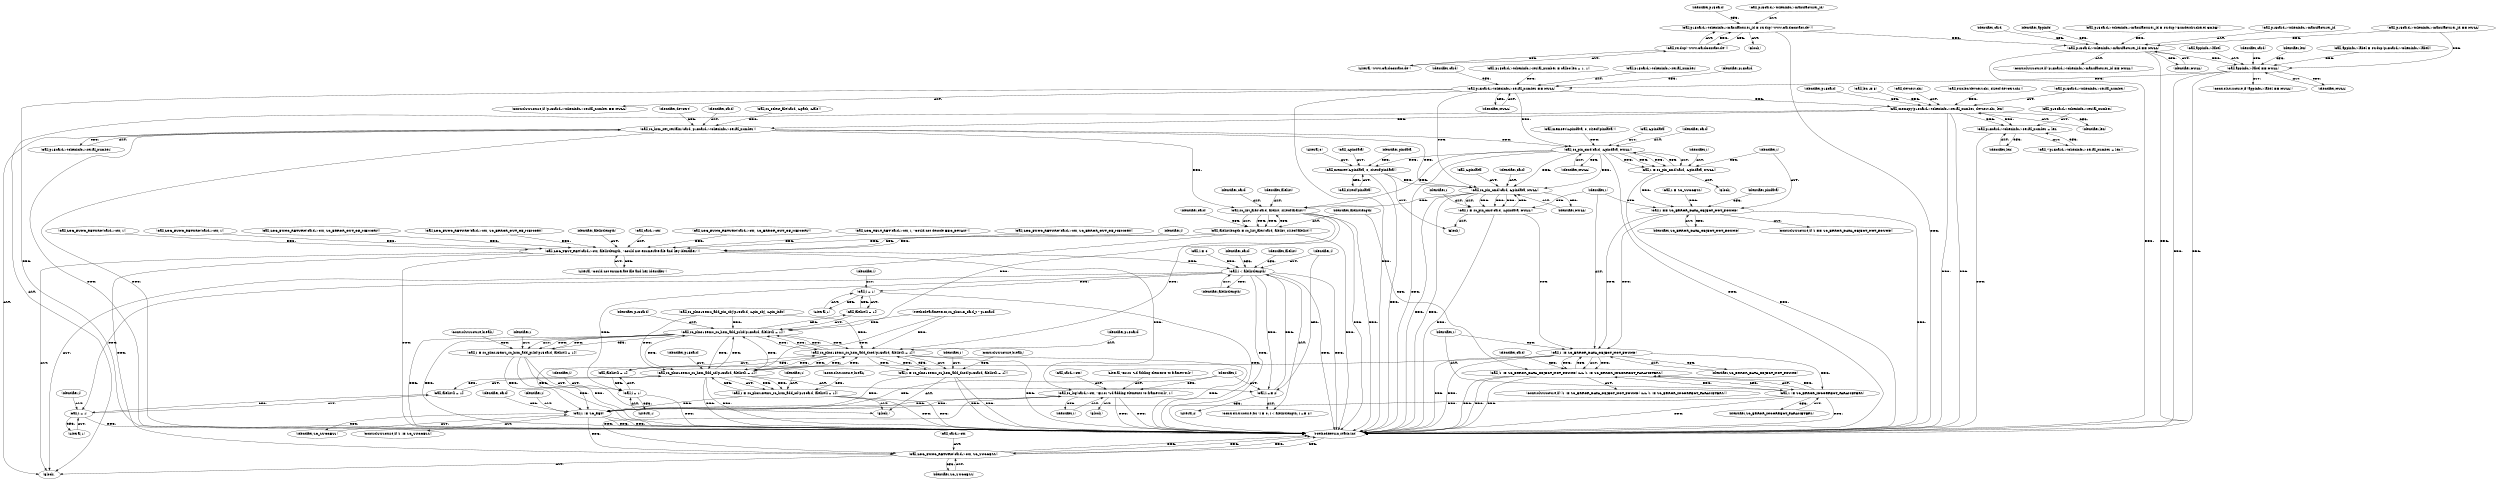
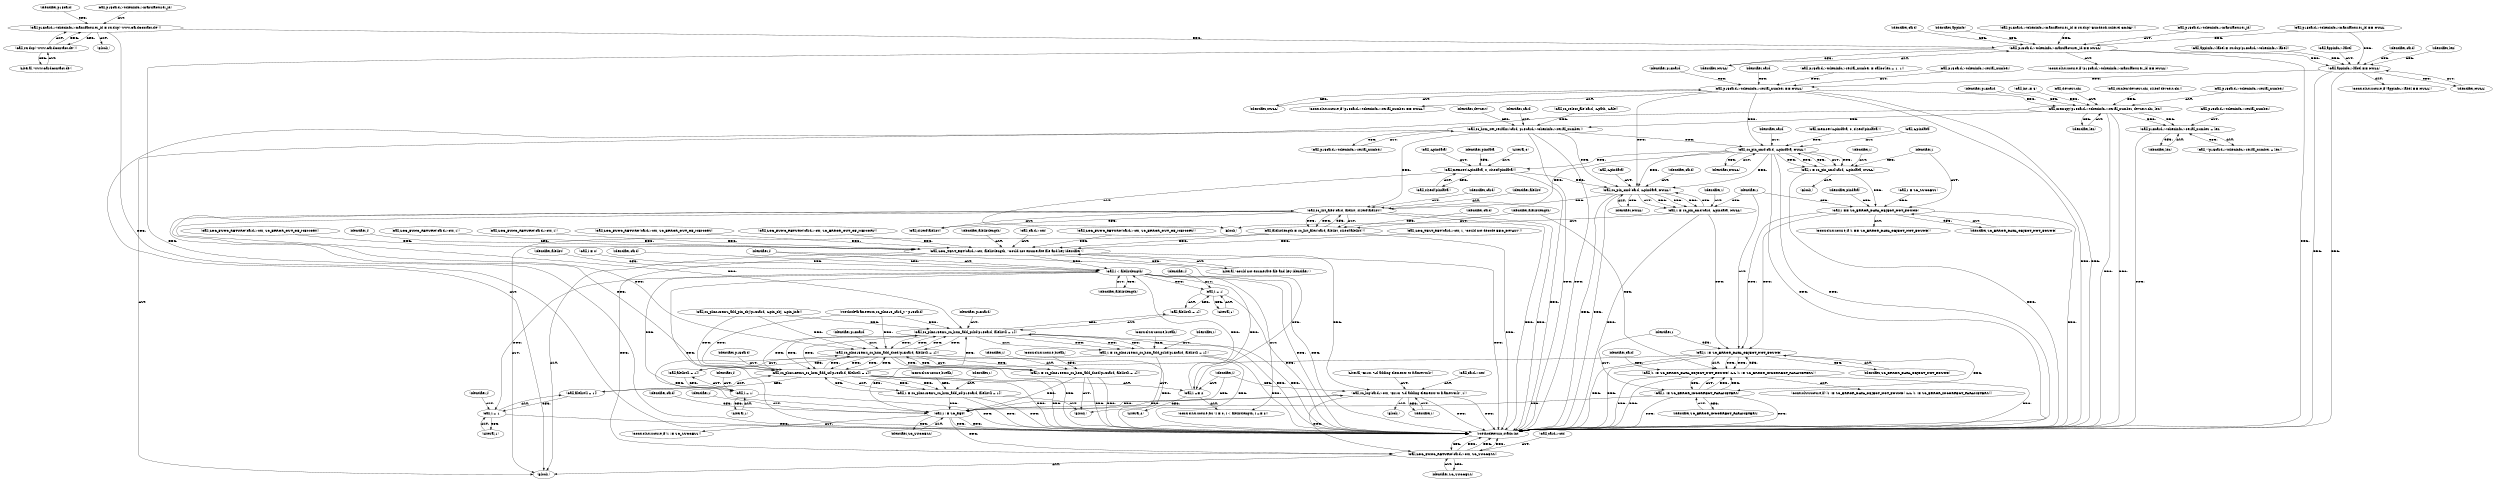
(1866, 89) -> (2025, 89)
none -> (273, 216)
none -> (925, 231)
(544, 383) -> (878, 383)
